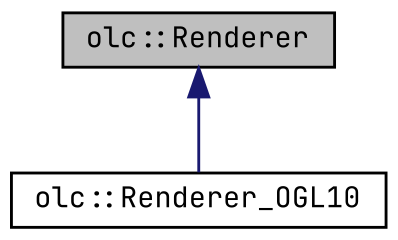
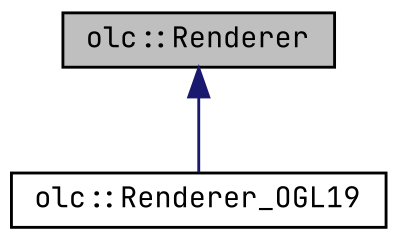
(199, 200) -> (199, 200)
